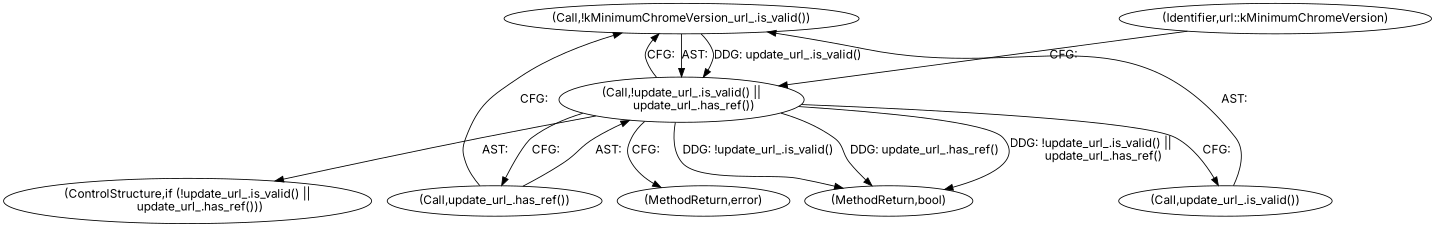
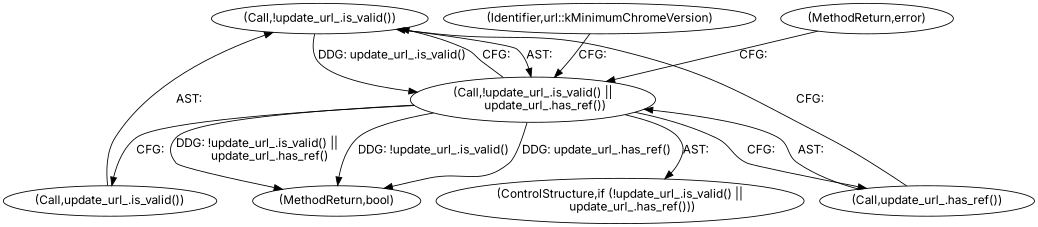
(682, 19) -> (320, 19)
(628, 155) -> (716, 55)
